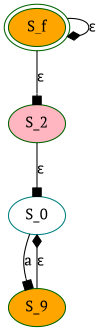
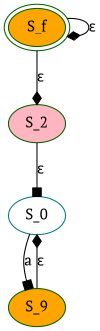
(37, 72) -> (37, 71)
